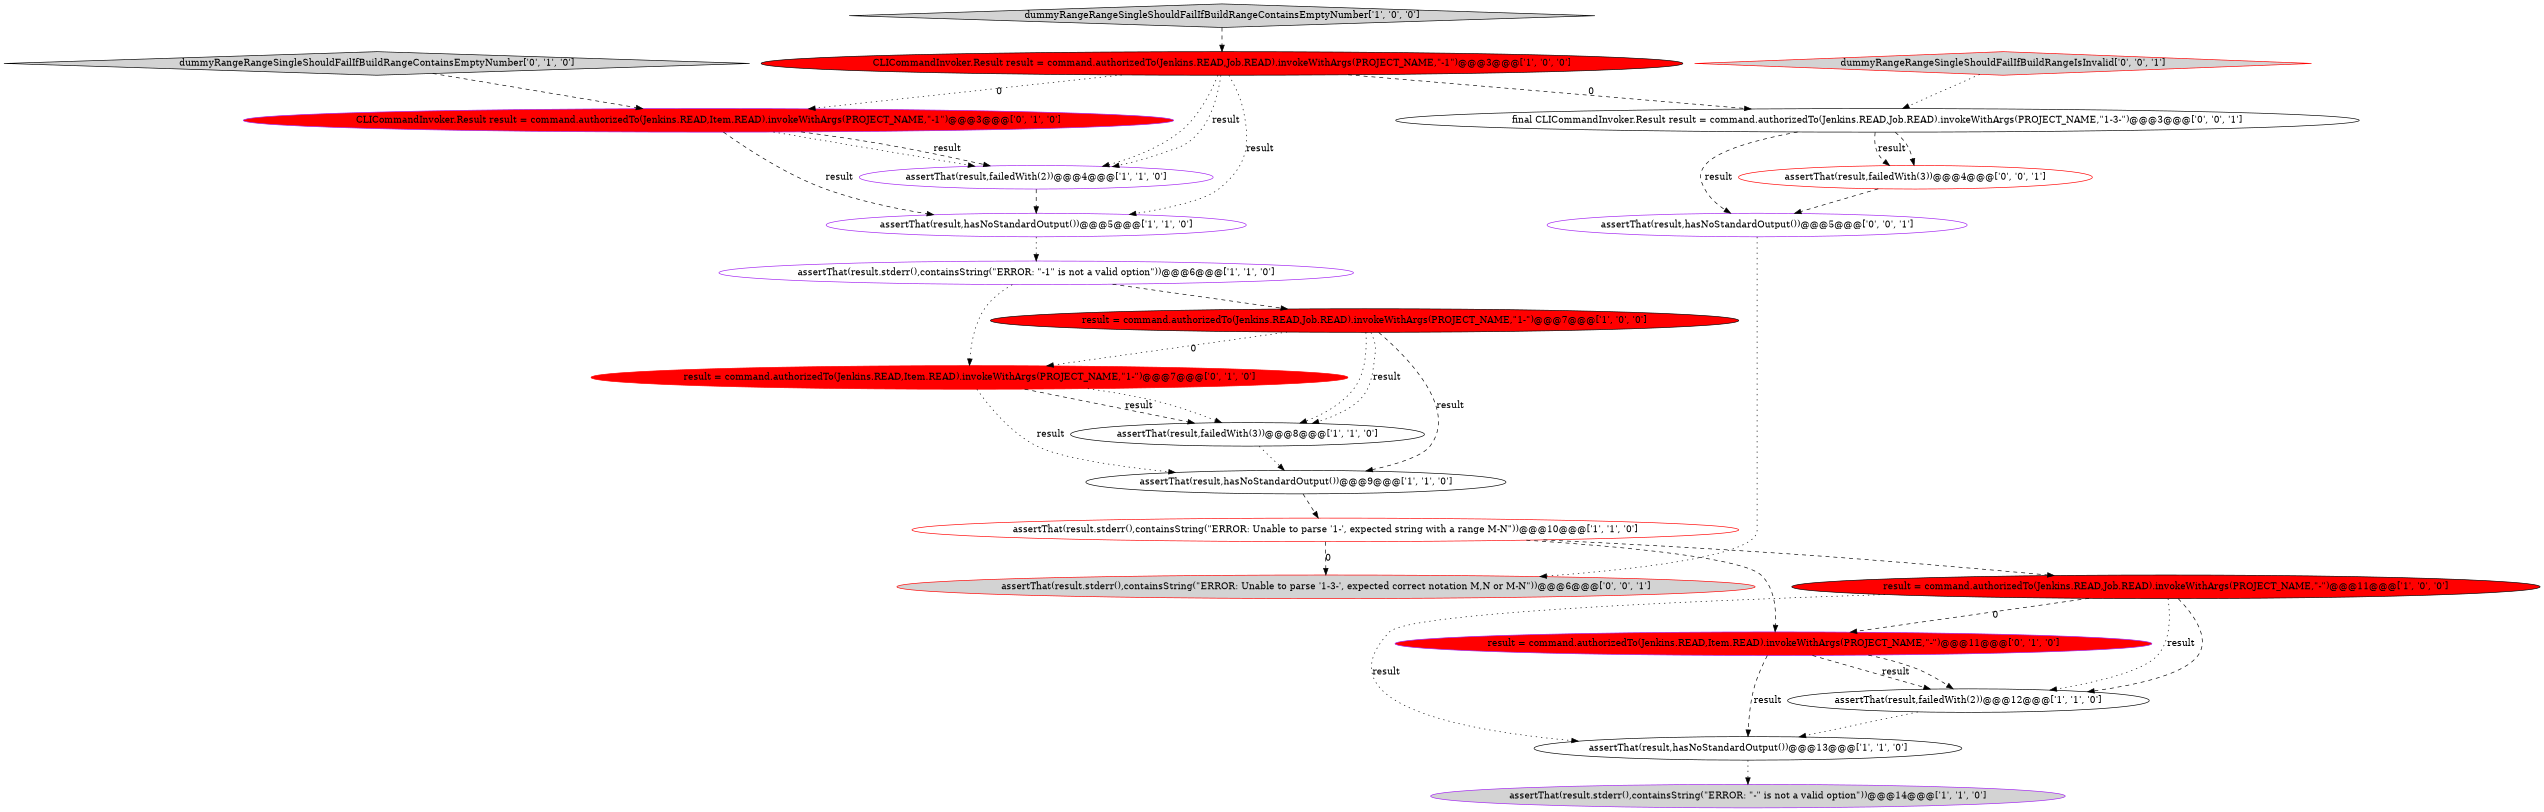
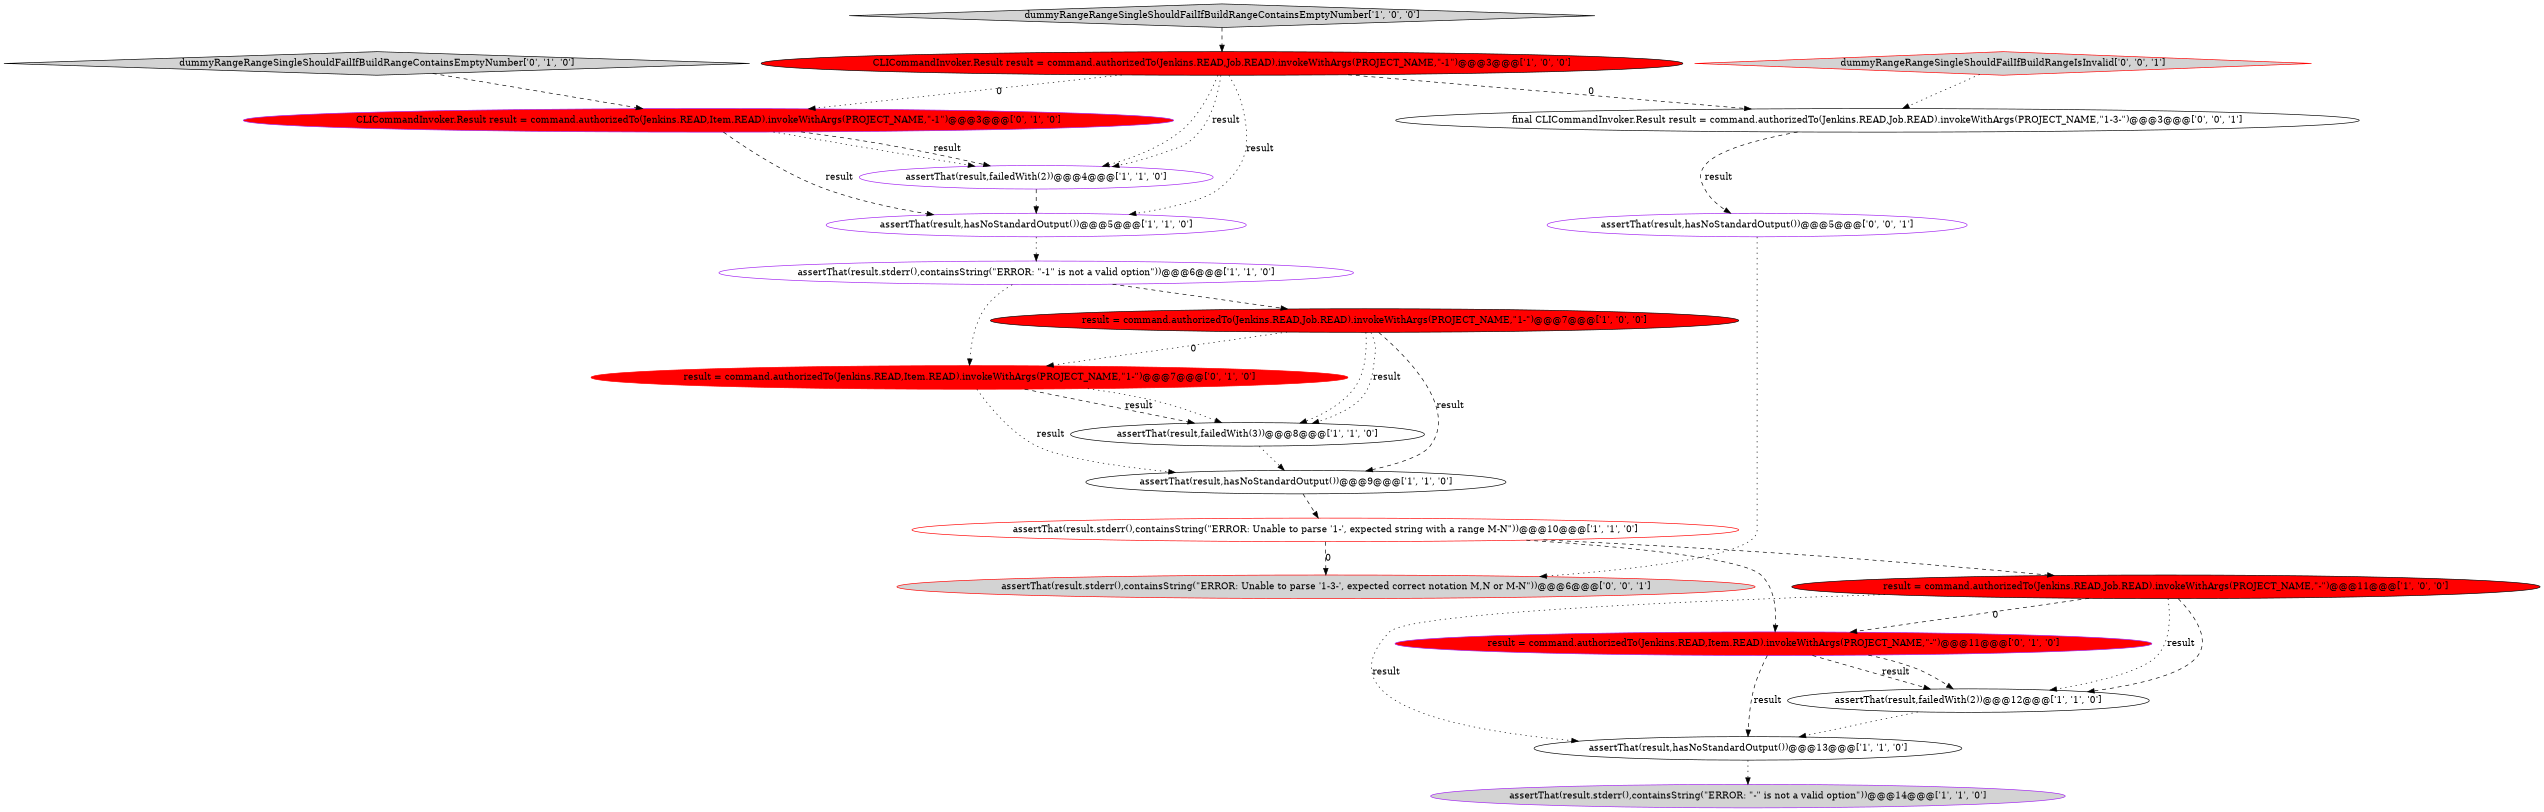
(1915, 177) -> none
